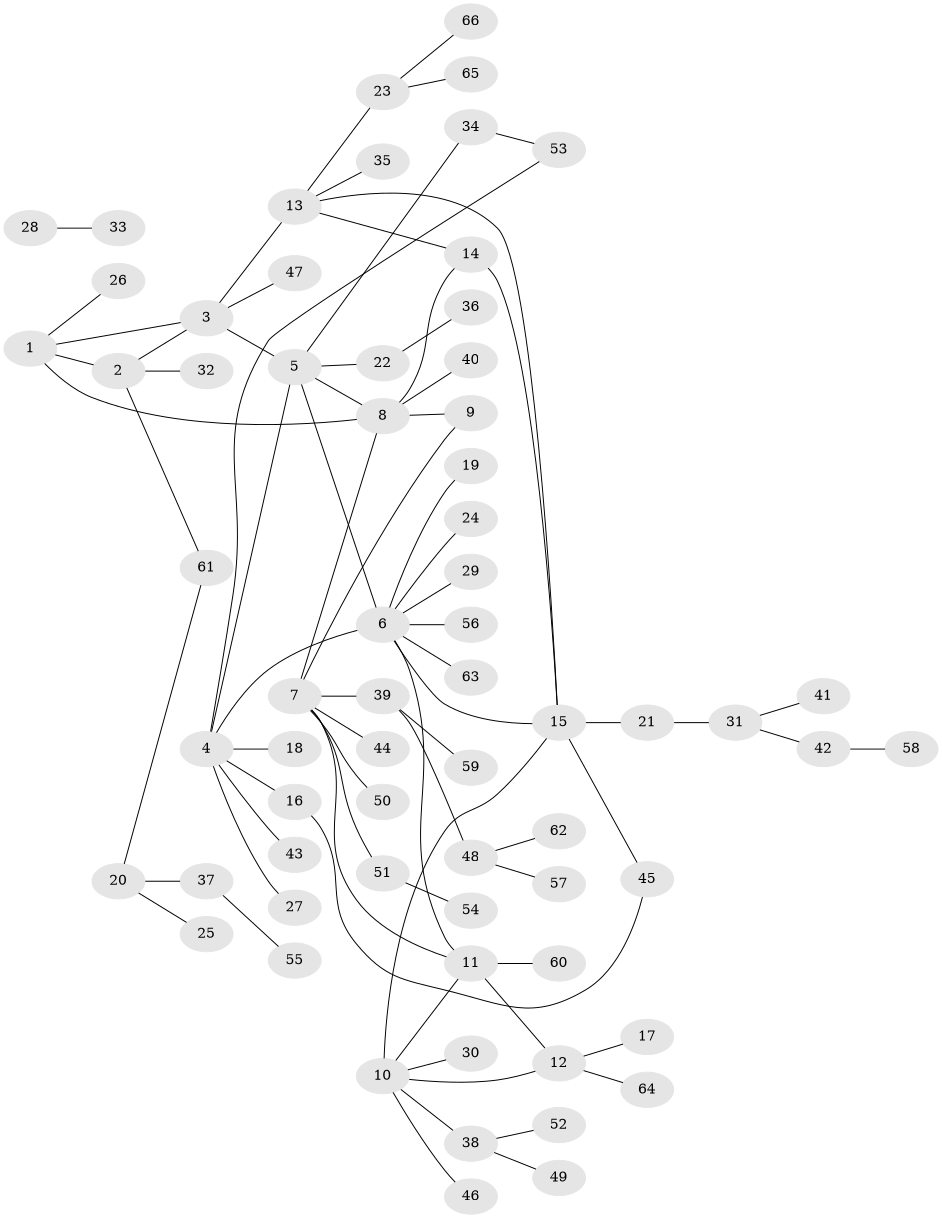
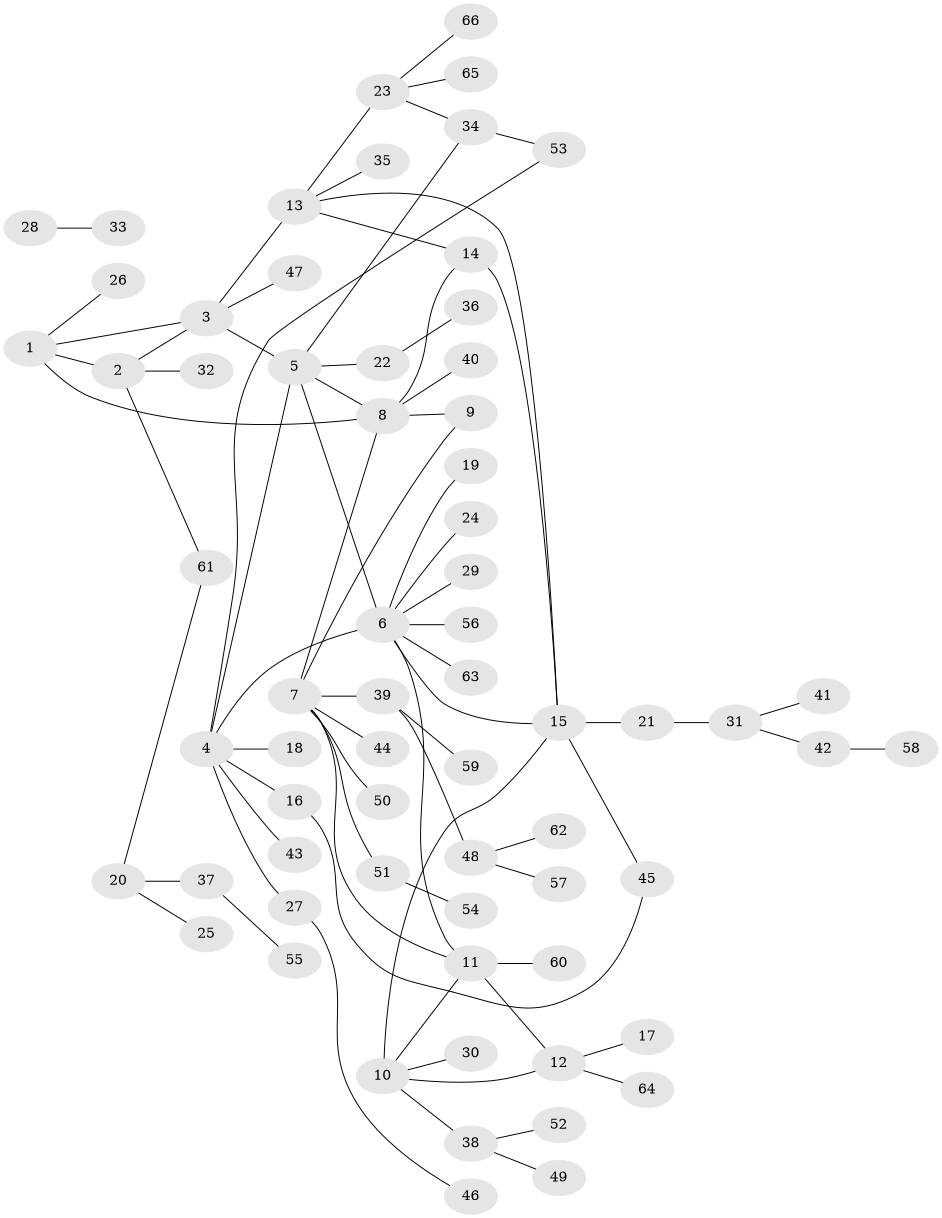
none -> (427, 110)
(422, 1139) -> (343, 1073)
